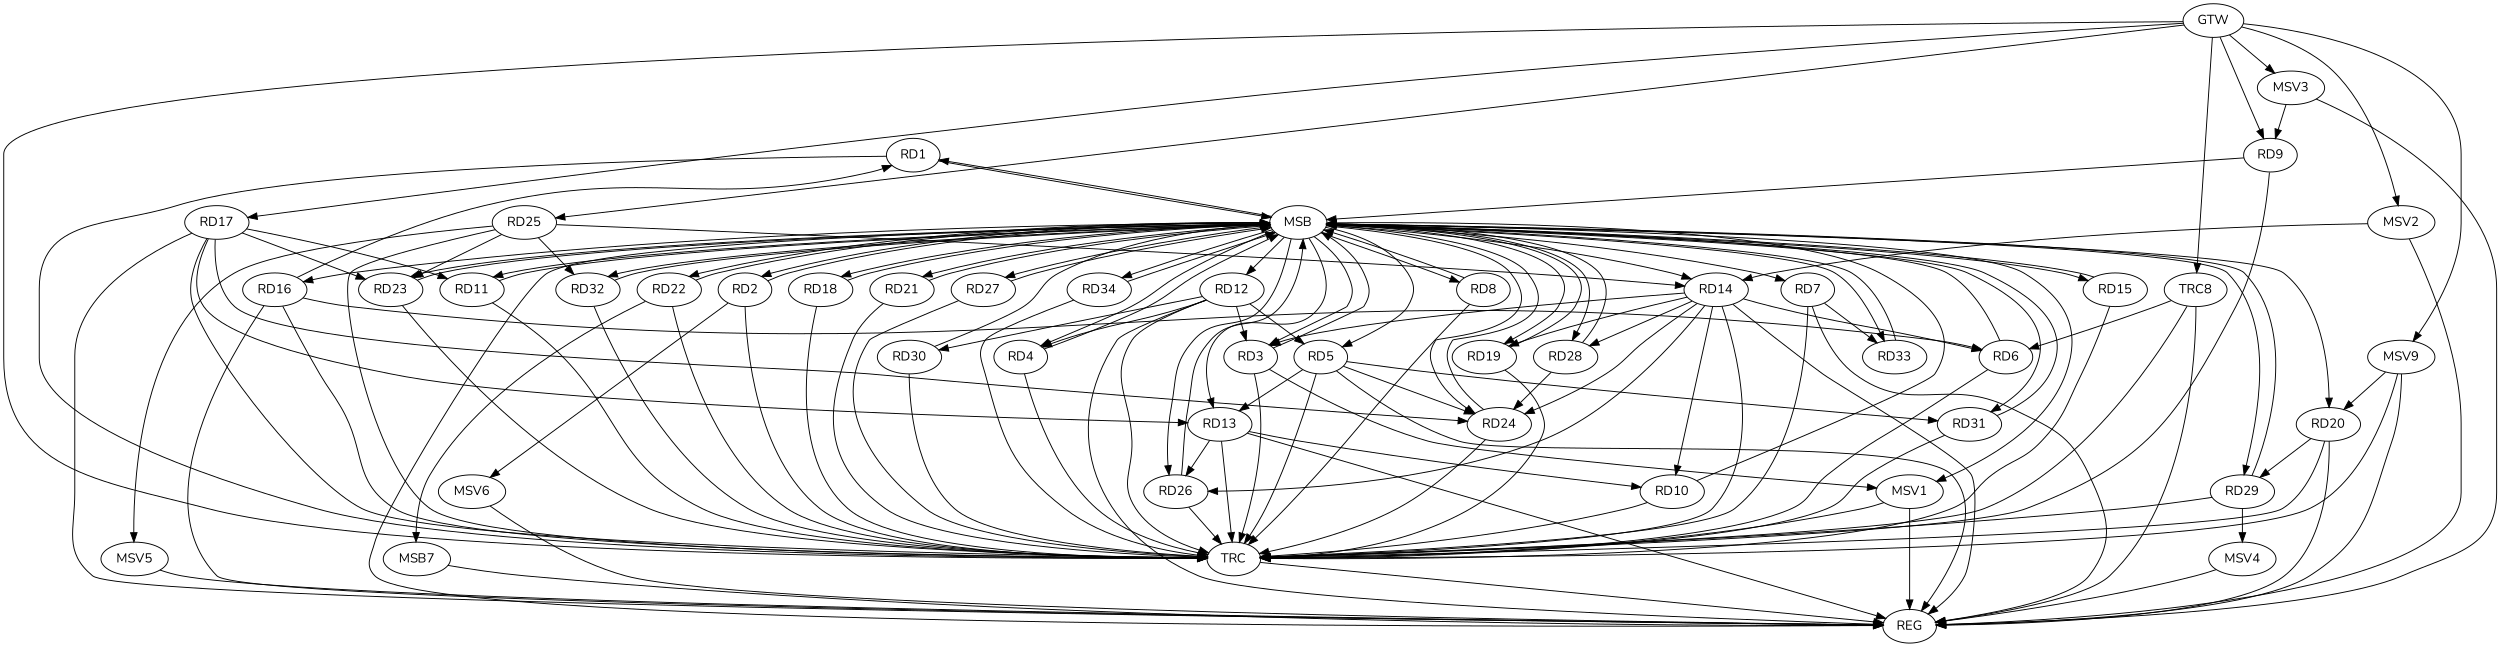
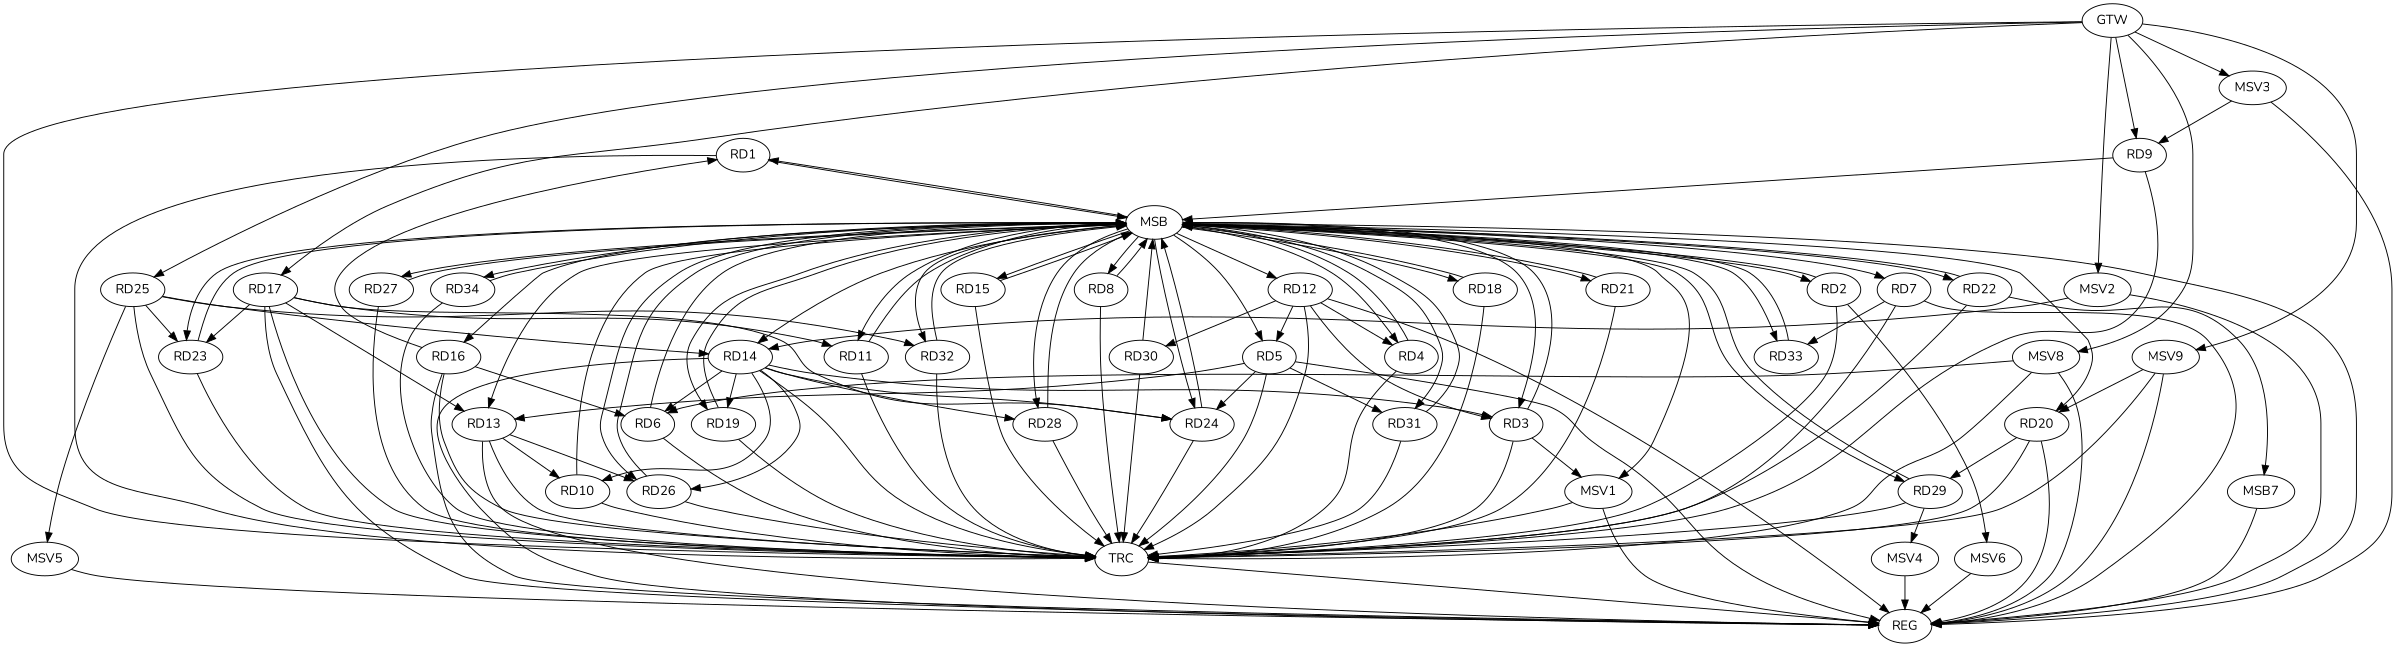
(2196, 290) -> (2046, 357)
(1536, 387) -> (1079, 489)
